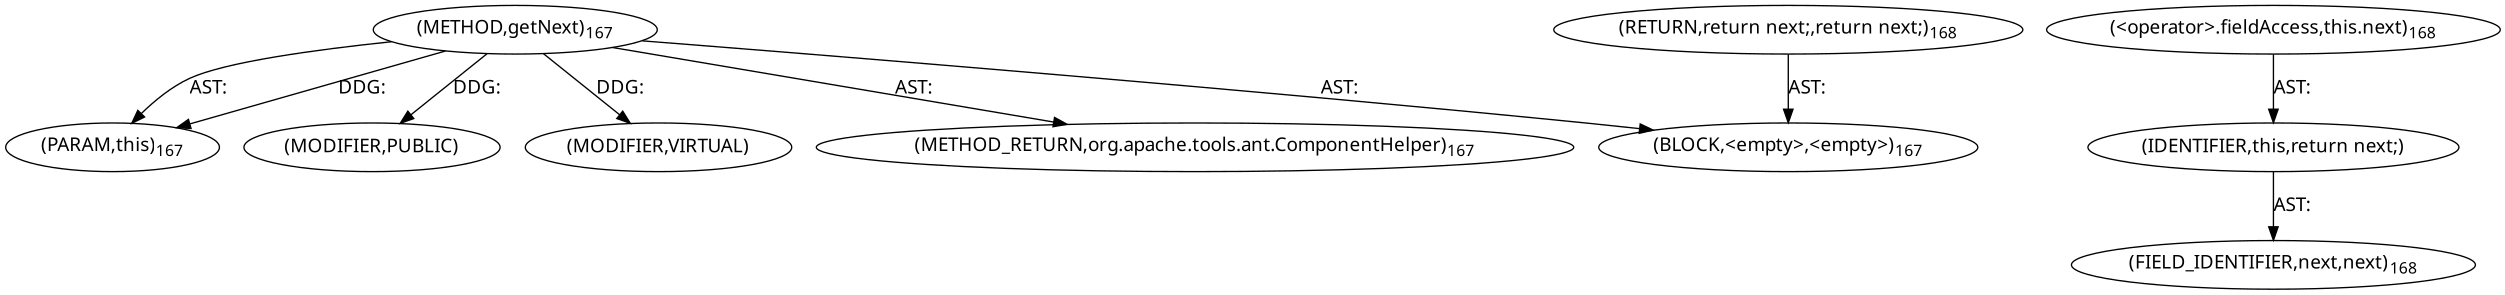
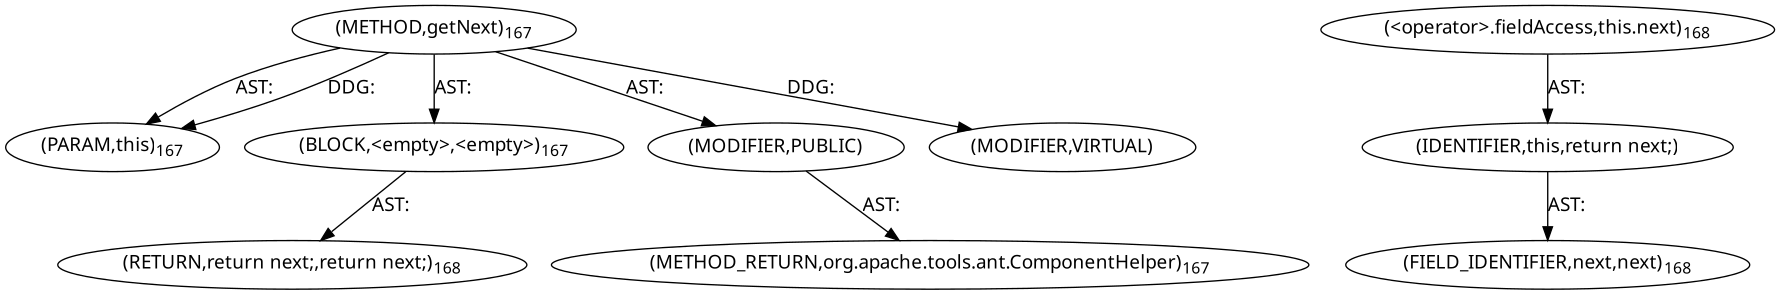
(1788, 82) -> (369, 202)
(833, 85) -> (847, 202)
(480, 89) -> (648, 89)
